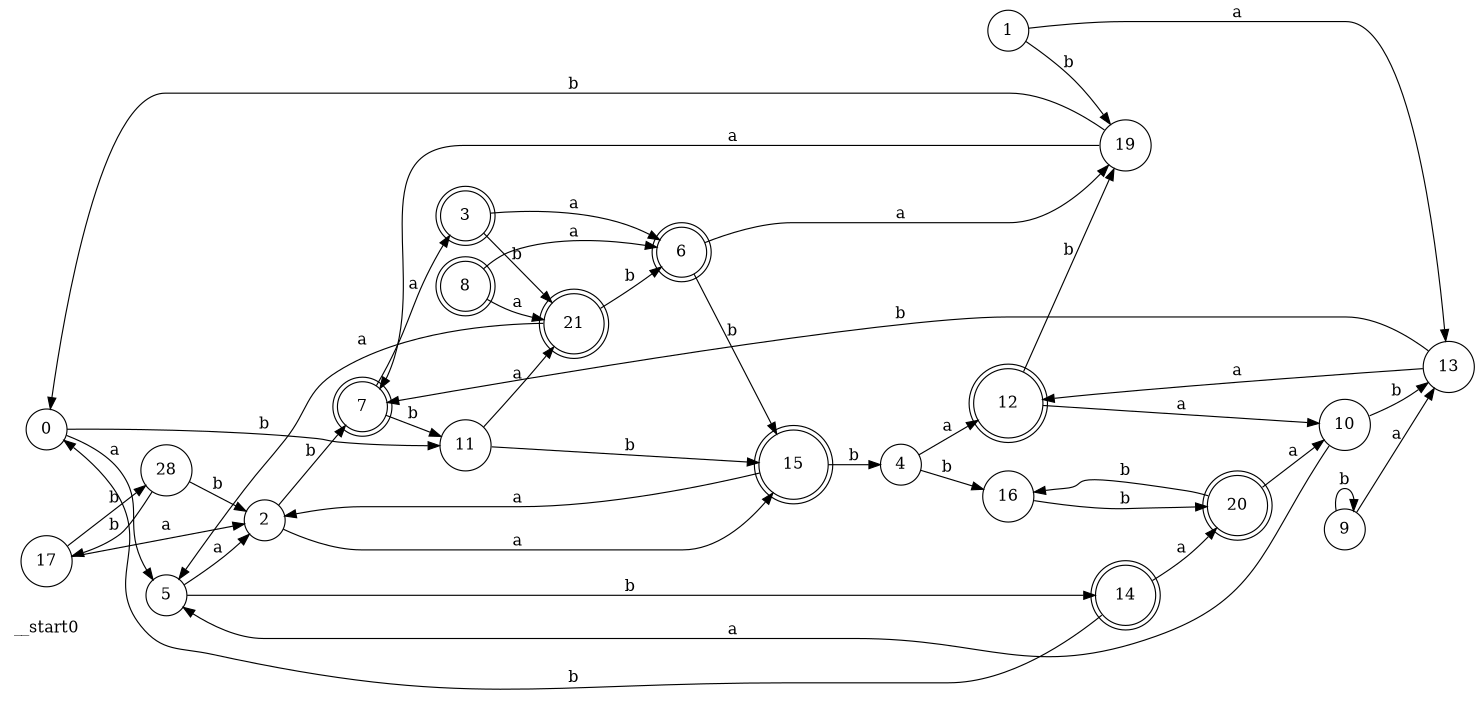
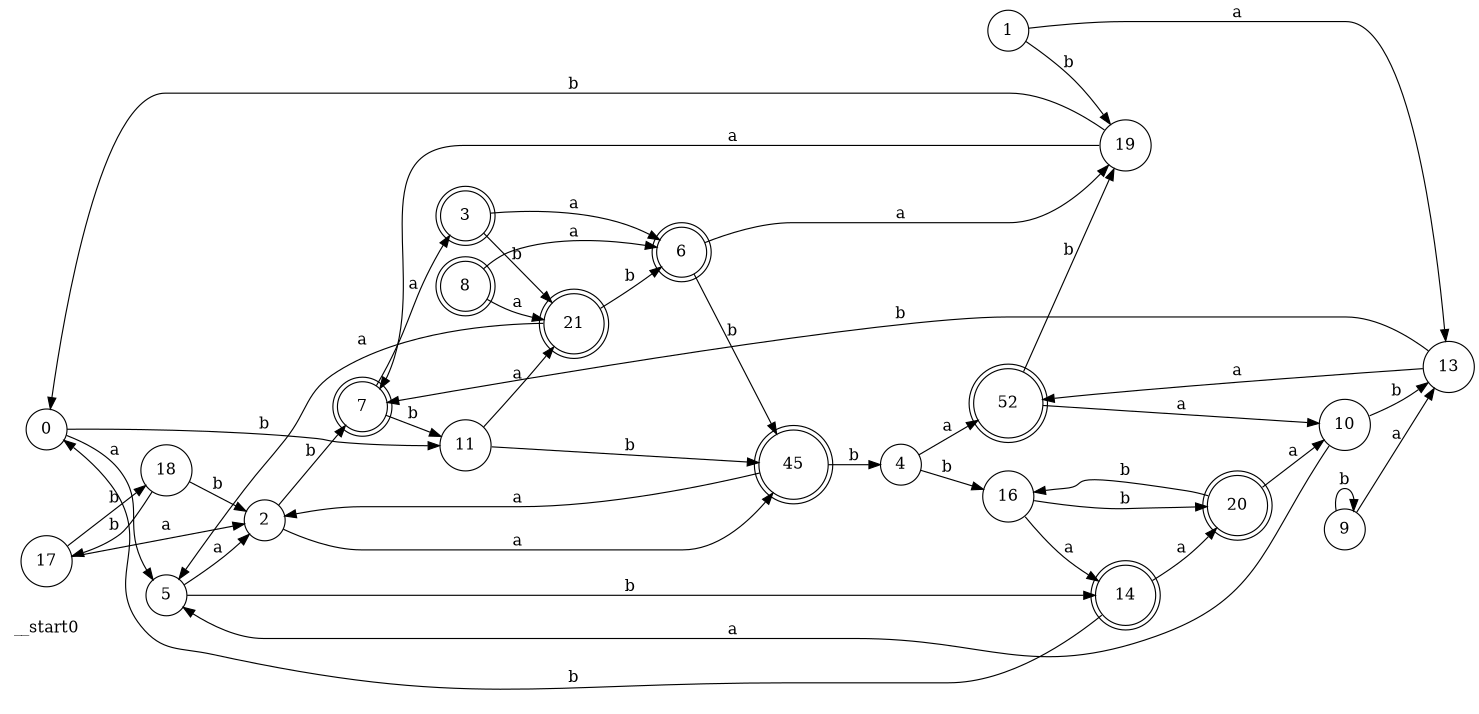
(1008, 403) -> (1008, 403)
(794, 465) -> (794, 465)
(166, 470) -> (166, 470)
none -> (1054, 549)
